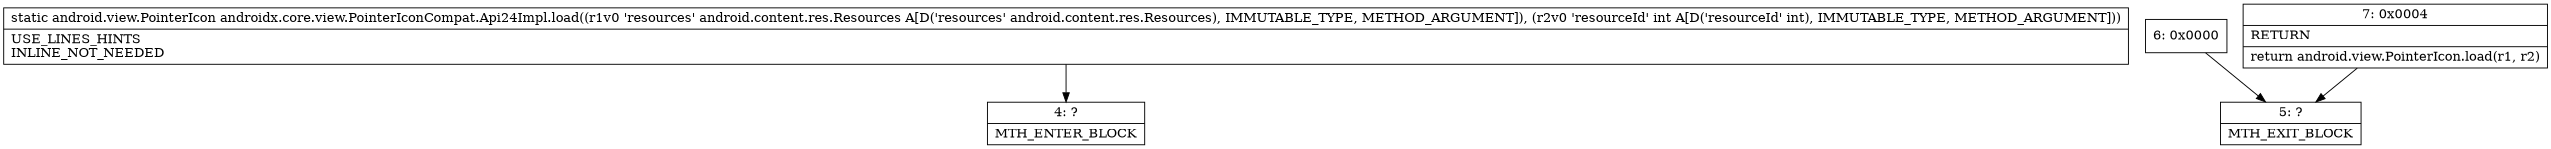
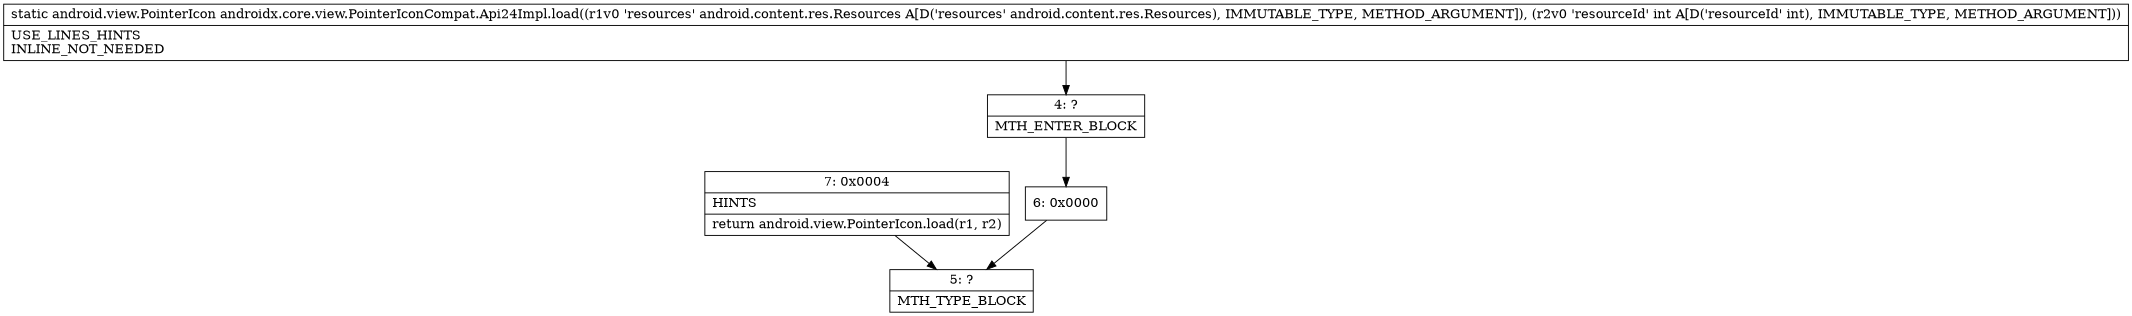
(2281, 36) -> (735, 203)
(2291, 134) -> (962, 301)
none -> (1066, 157)
